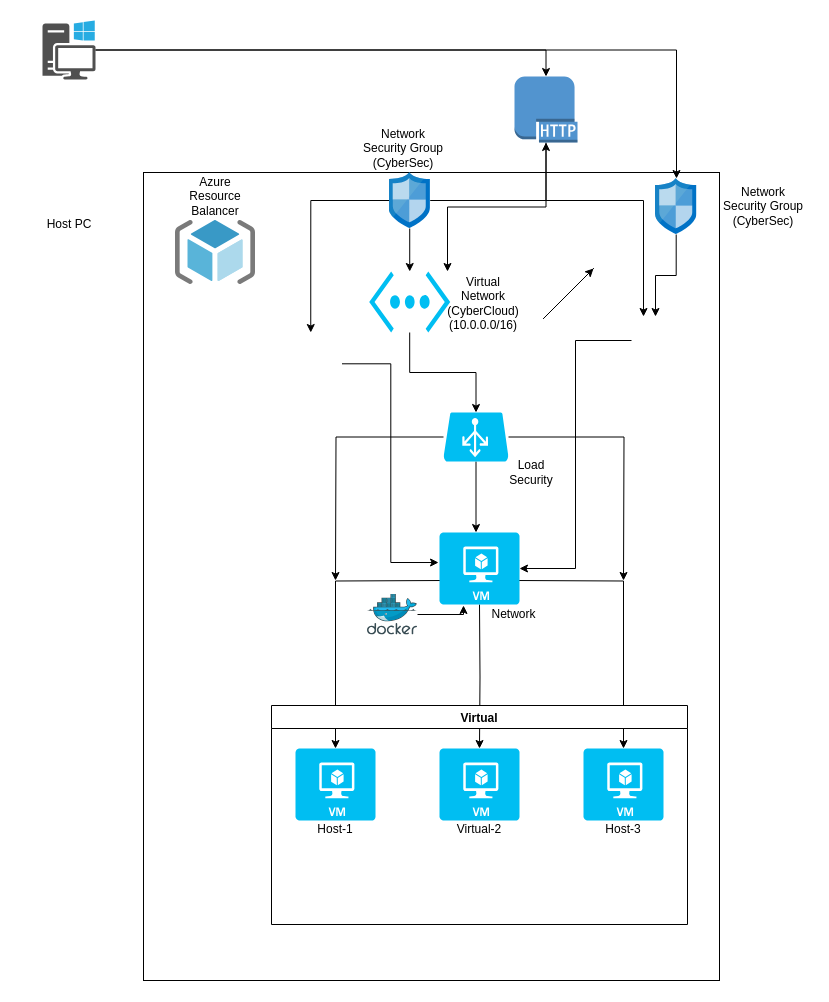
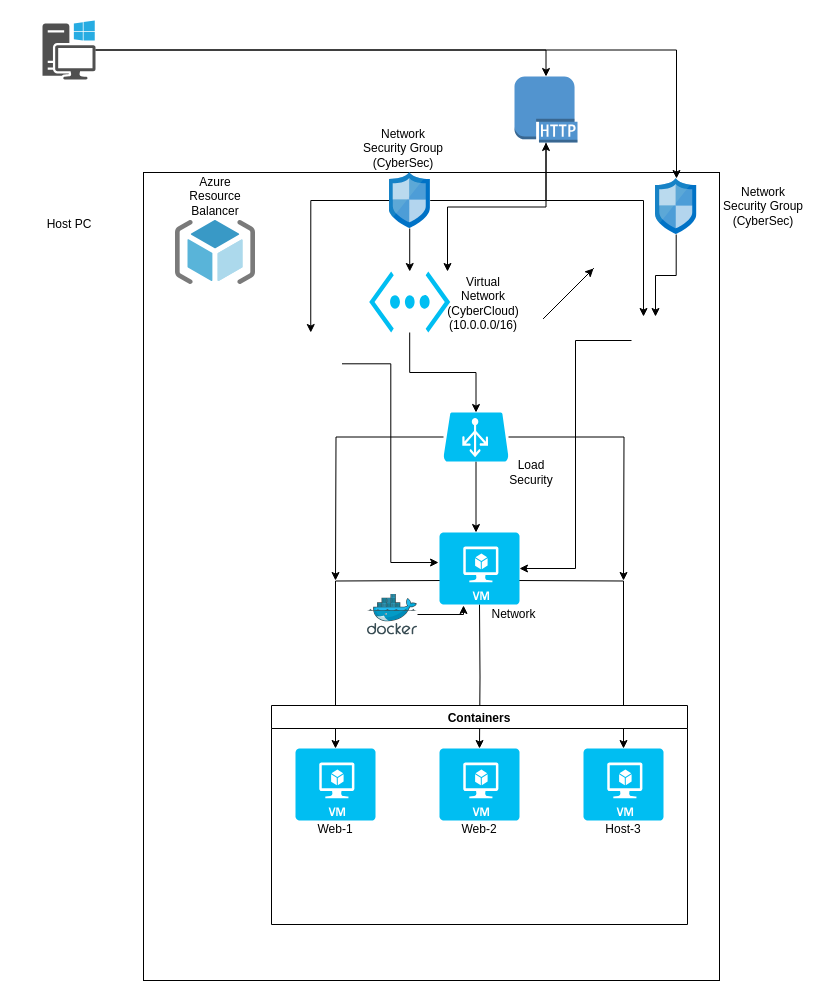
(479, 718) -> (479, 718)
(336, 830) -> (336, 830)
(480, 830) -> (480, 830)
